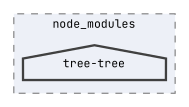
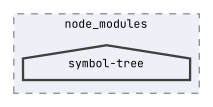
(94, 64) -> (107, 64)
